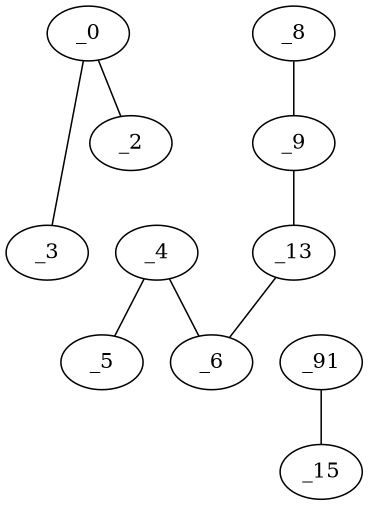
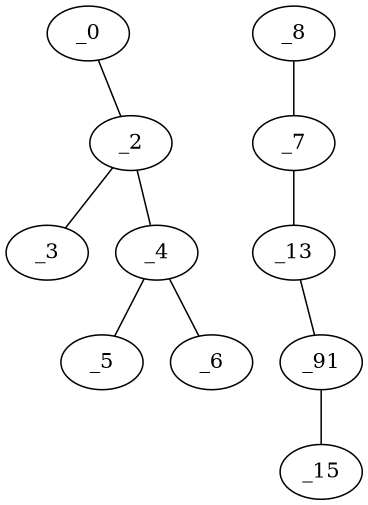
(68, 143) -> (89, 198)
(294, 143) -> (294, 143)
none -> (144, 198)
(253, 308) -> (308, 308)
